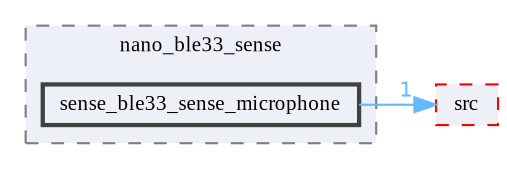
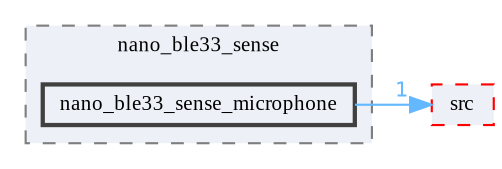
(201, 105) -> (199, 105)
